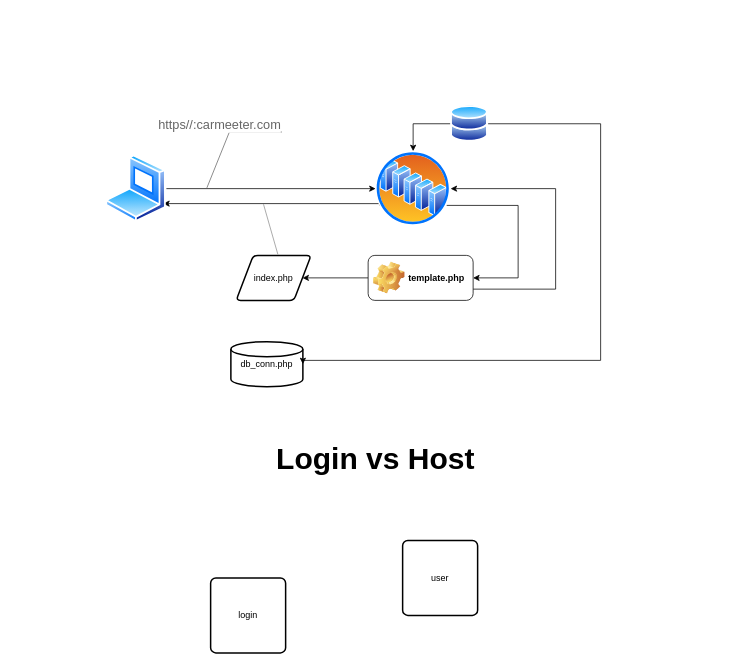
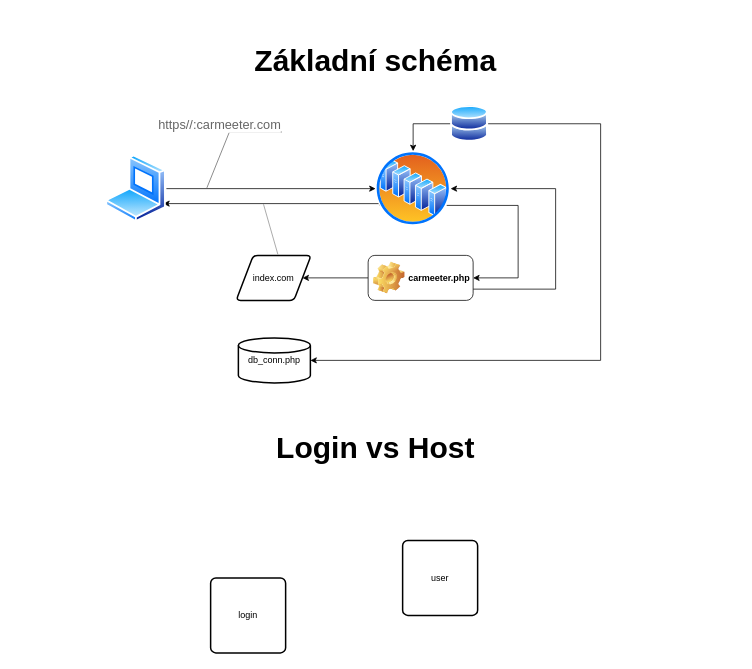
none -> (375, 60)
(273, 278) -> (273, 278)
(436, 278) -> (440, 278)
(267, 364) -> (274, 360)
(375, 458) -> (375, 447)
